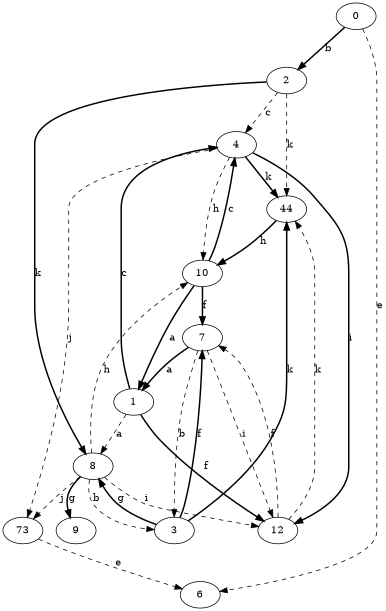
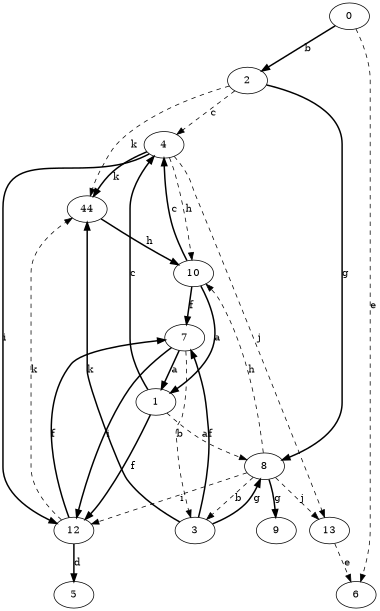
(38, 273) -> (346, 273)
(268, 427) -> (56, 395)
(239, 431) -> (111, 420)
(23, 531) -> (330, 531)
none -> (74, 595)
